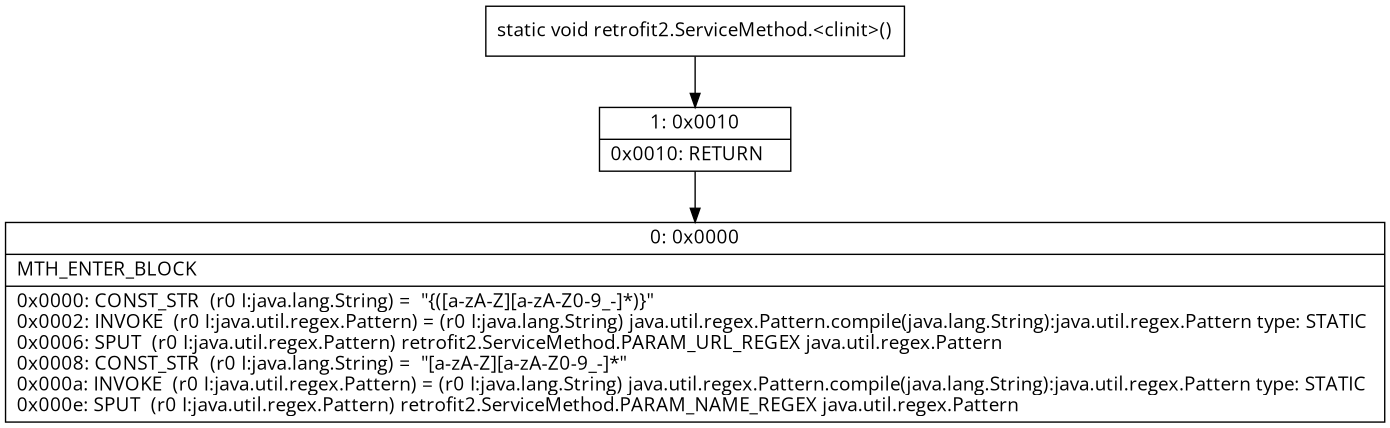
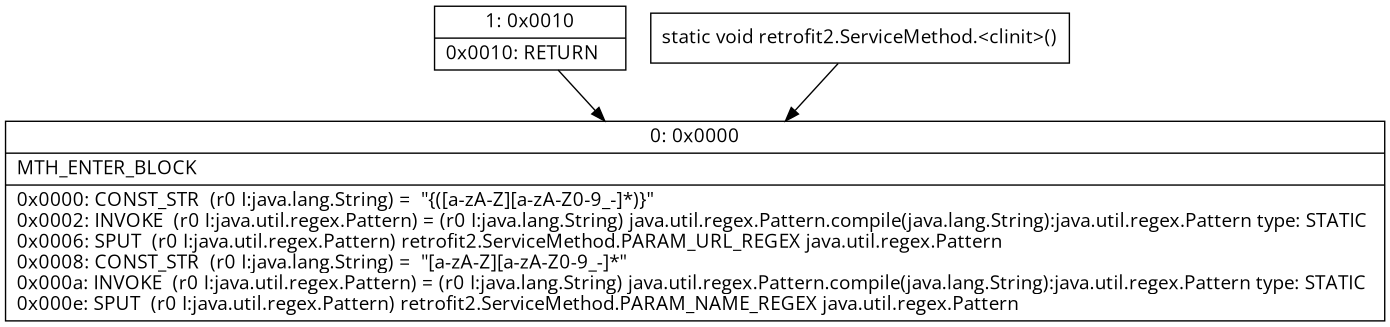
(695, 75) -> (817, 87)
